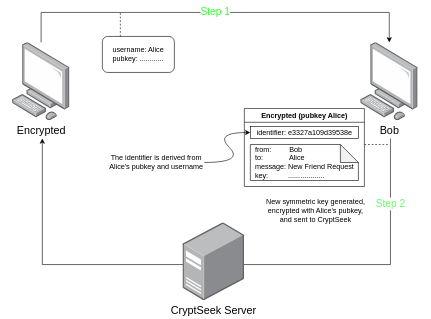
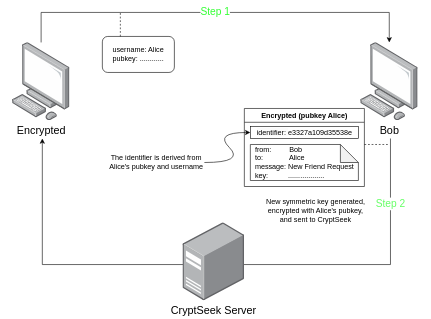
(305, 132) -> (305, 132)
